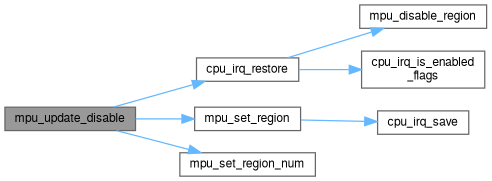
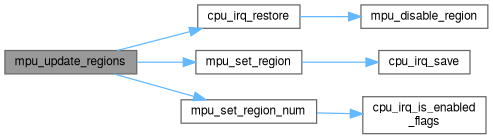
(324, 70) -> (333, 113)
(70, 119) -> (71, 62)
